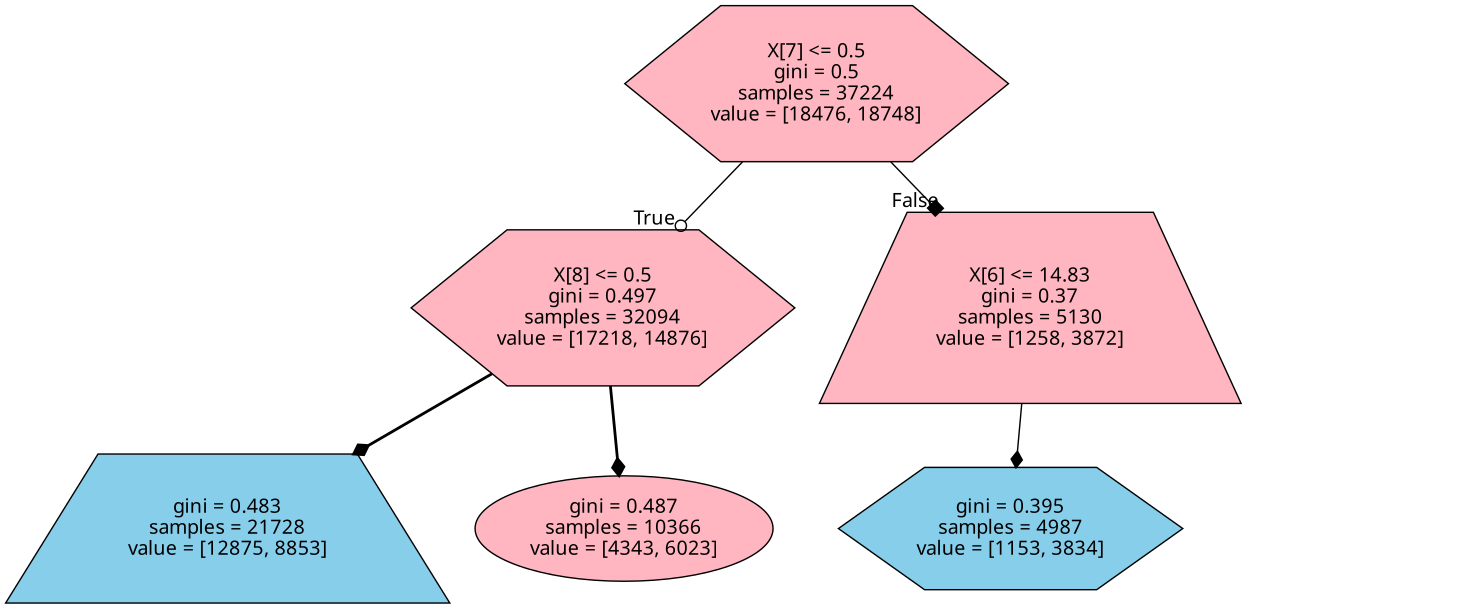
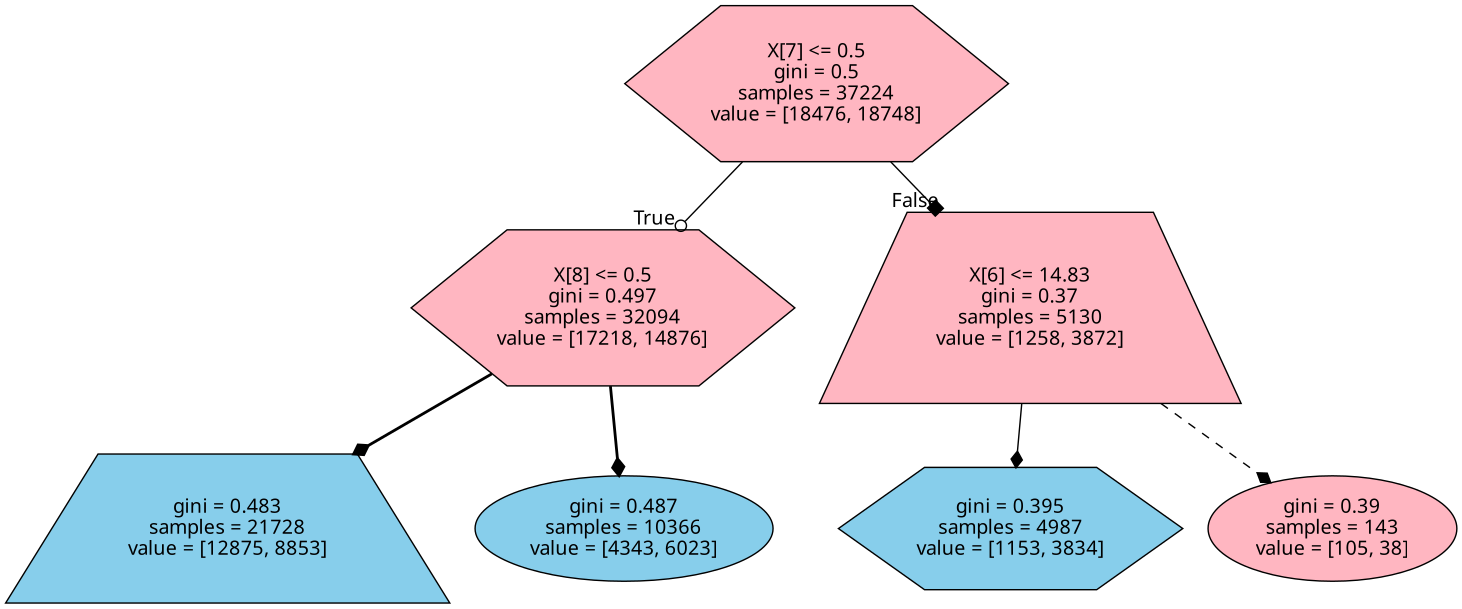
(624, 529) -> (624, 529)
none -> (1332, 529)
